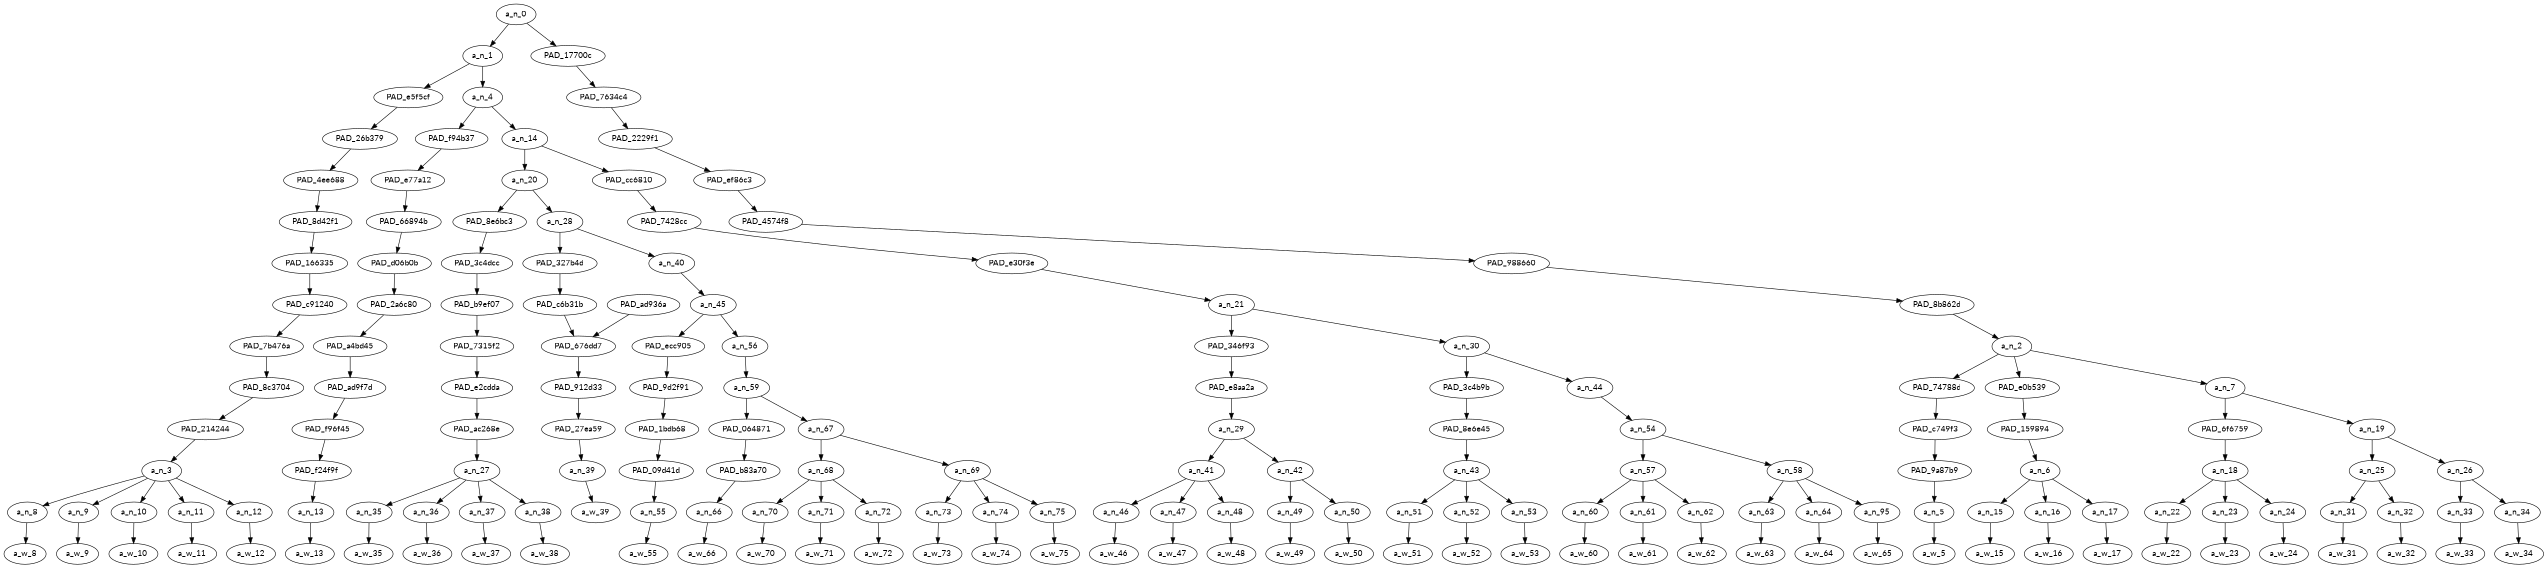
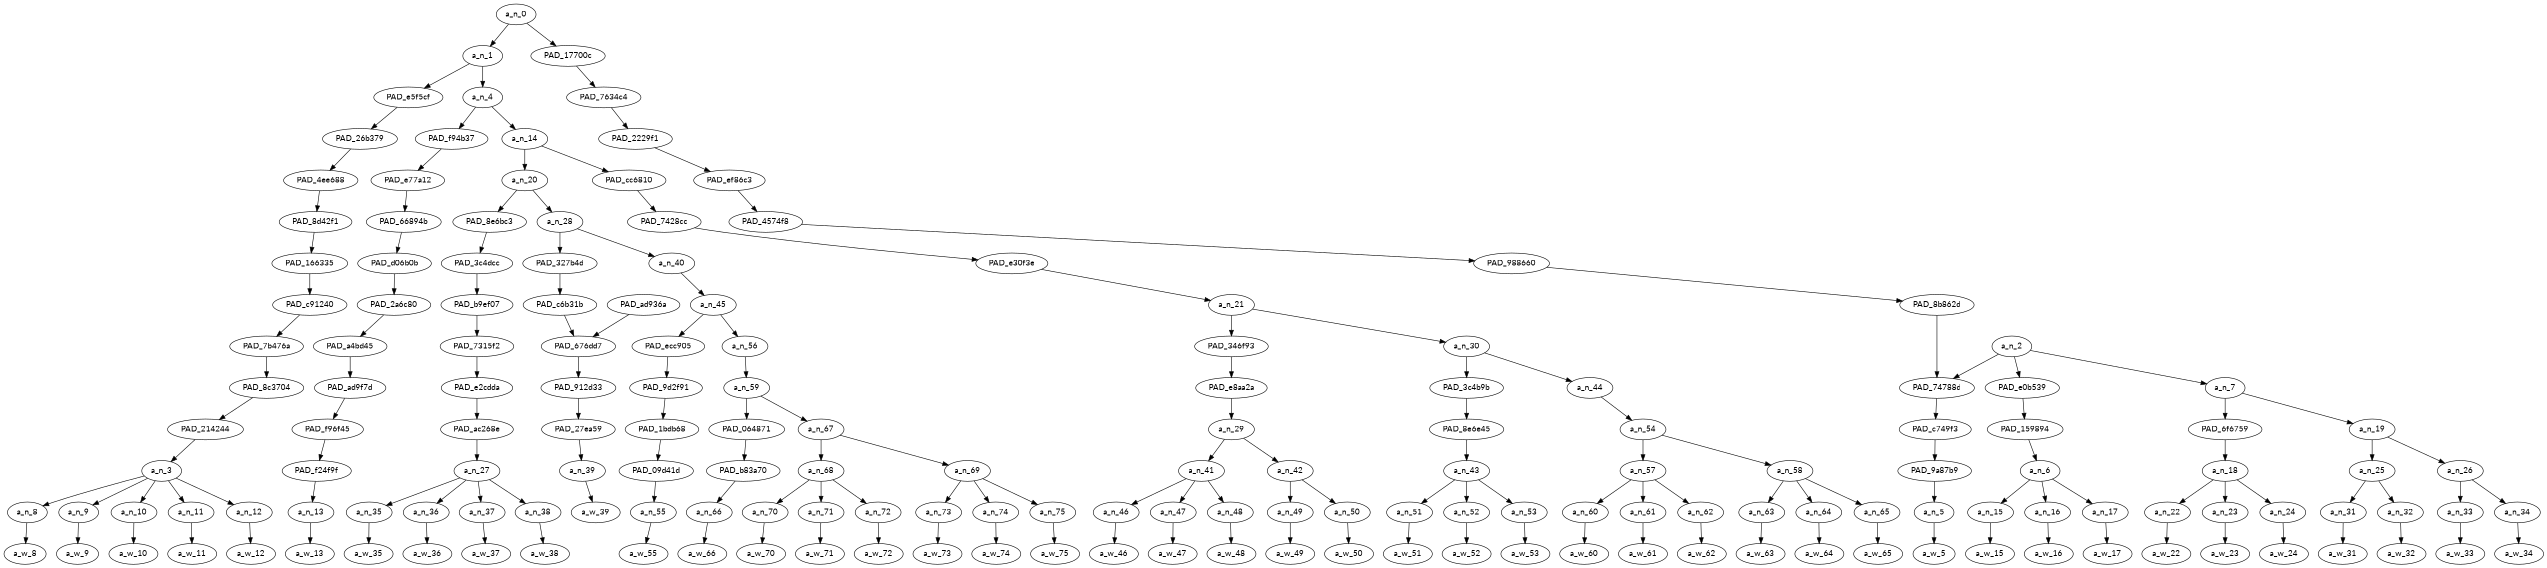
(1973, 325) -> (1937, 343)
(1877, 512) -> (1877, 512)
